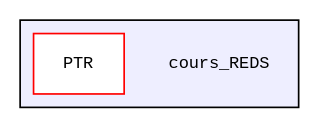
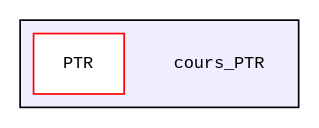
(220, 64) -> (220, 64)
